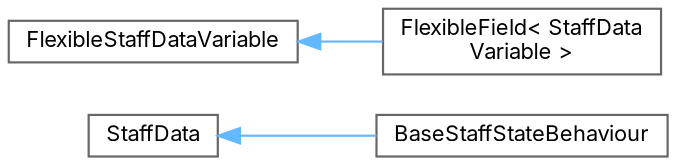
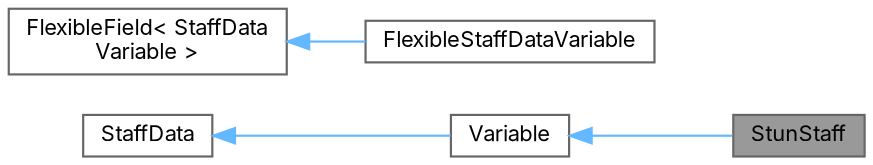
(352, 42) -> (338, 42)
(522, 136) -> (510, 136)
none -> (799, 136)
